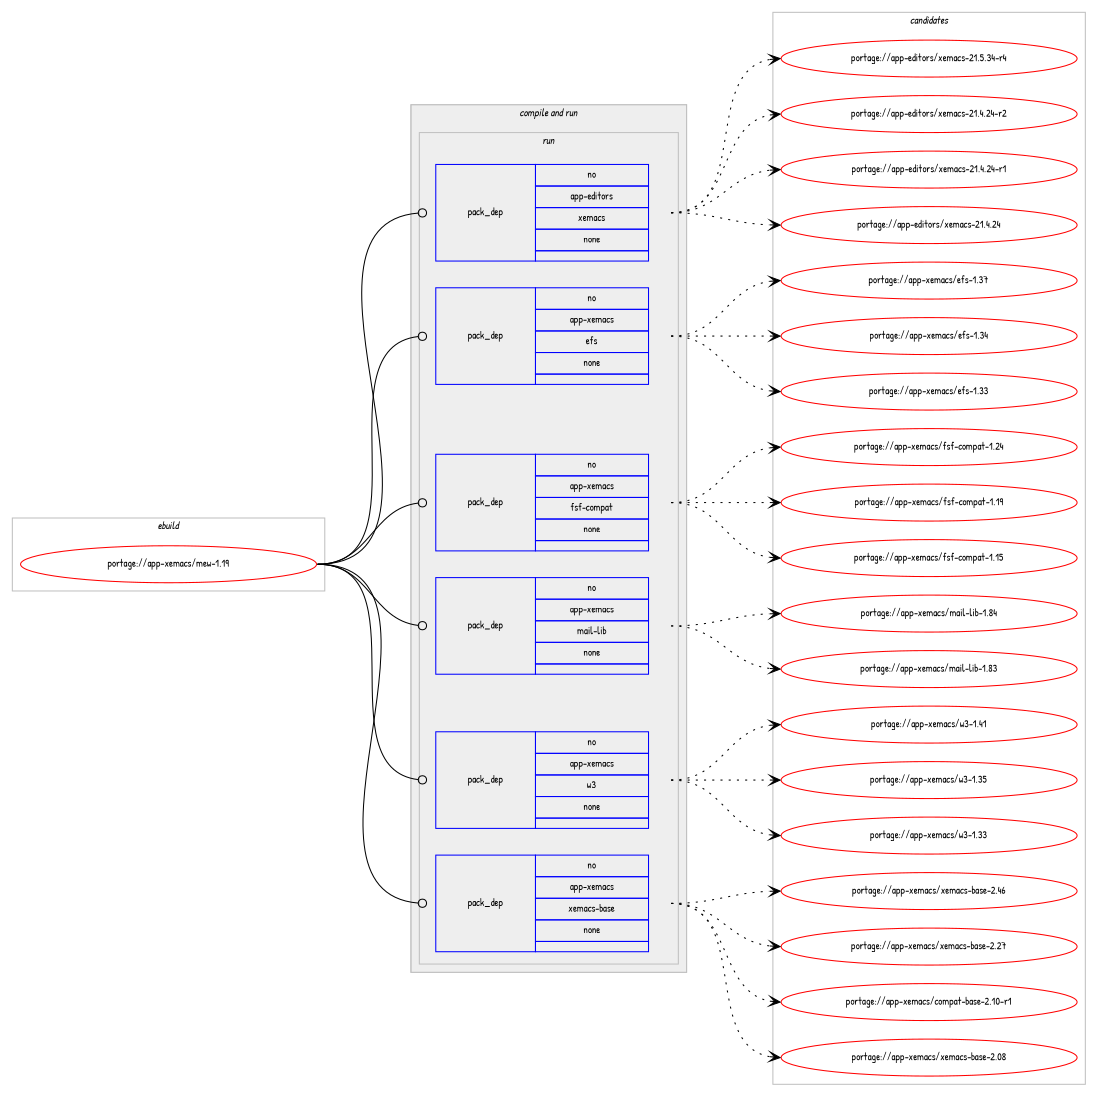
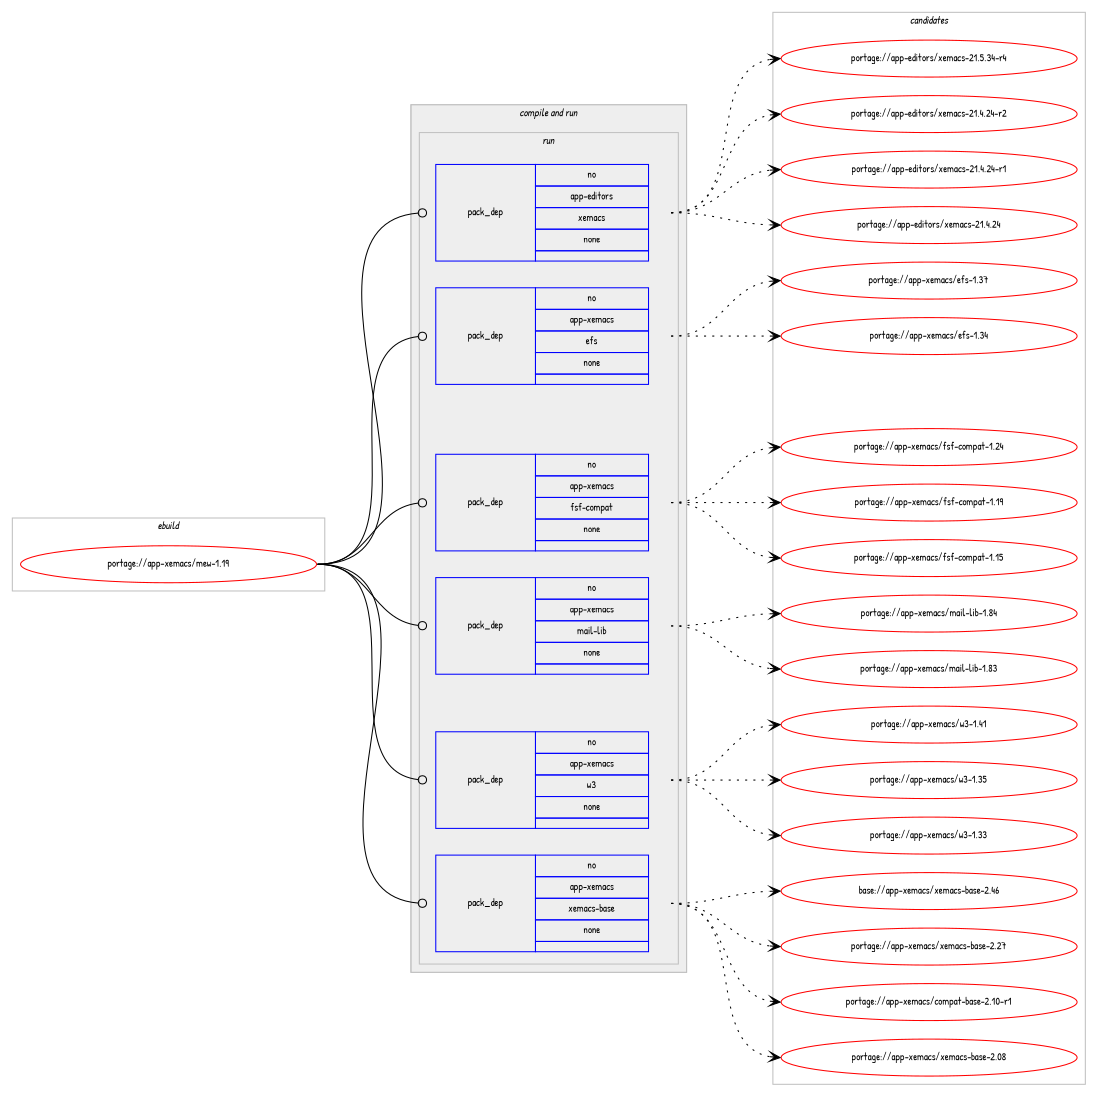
(929, 392) -> none
(929, 891) -> (929, 891)
